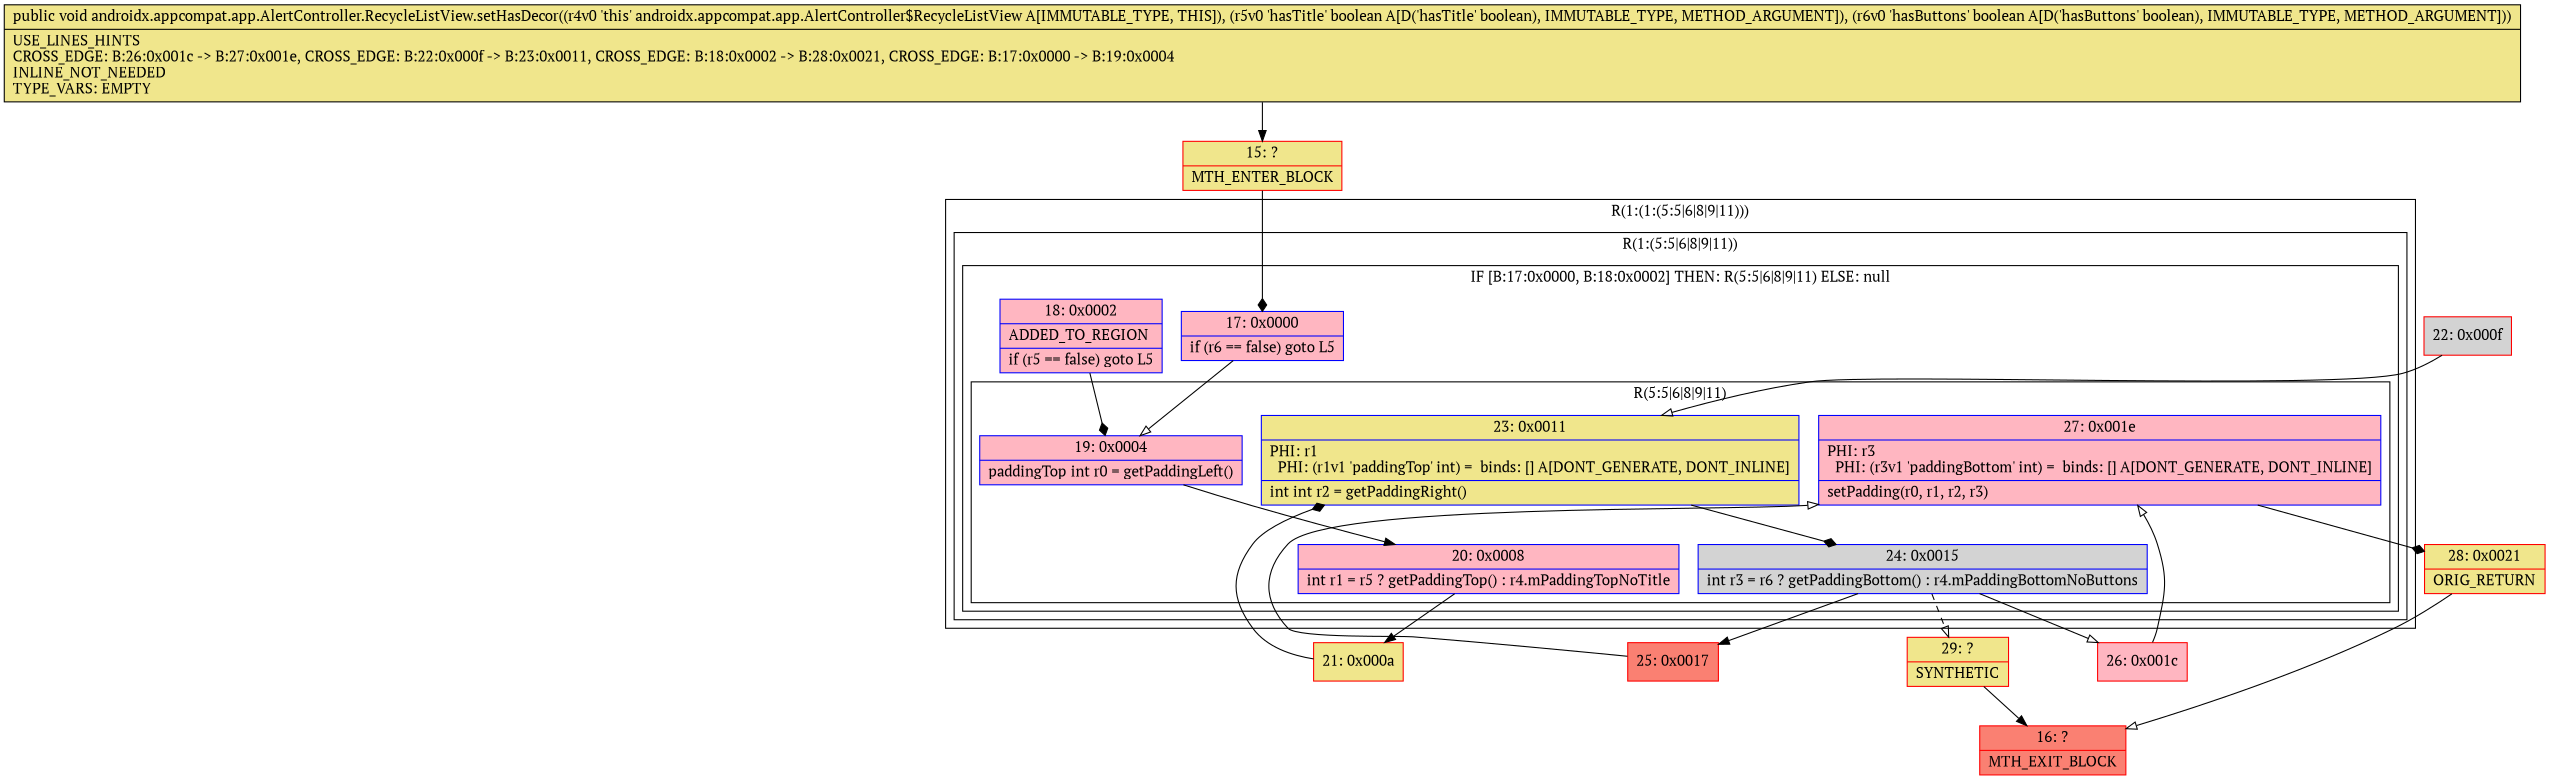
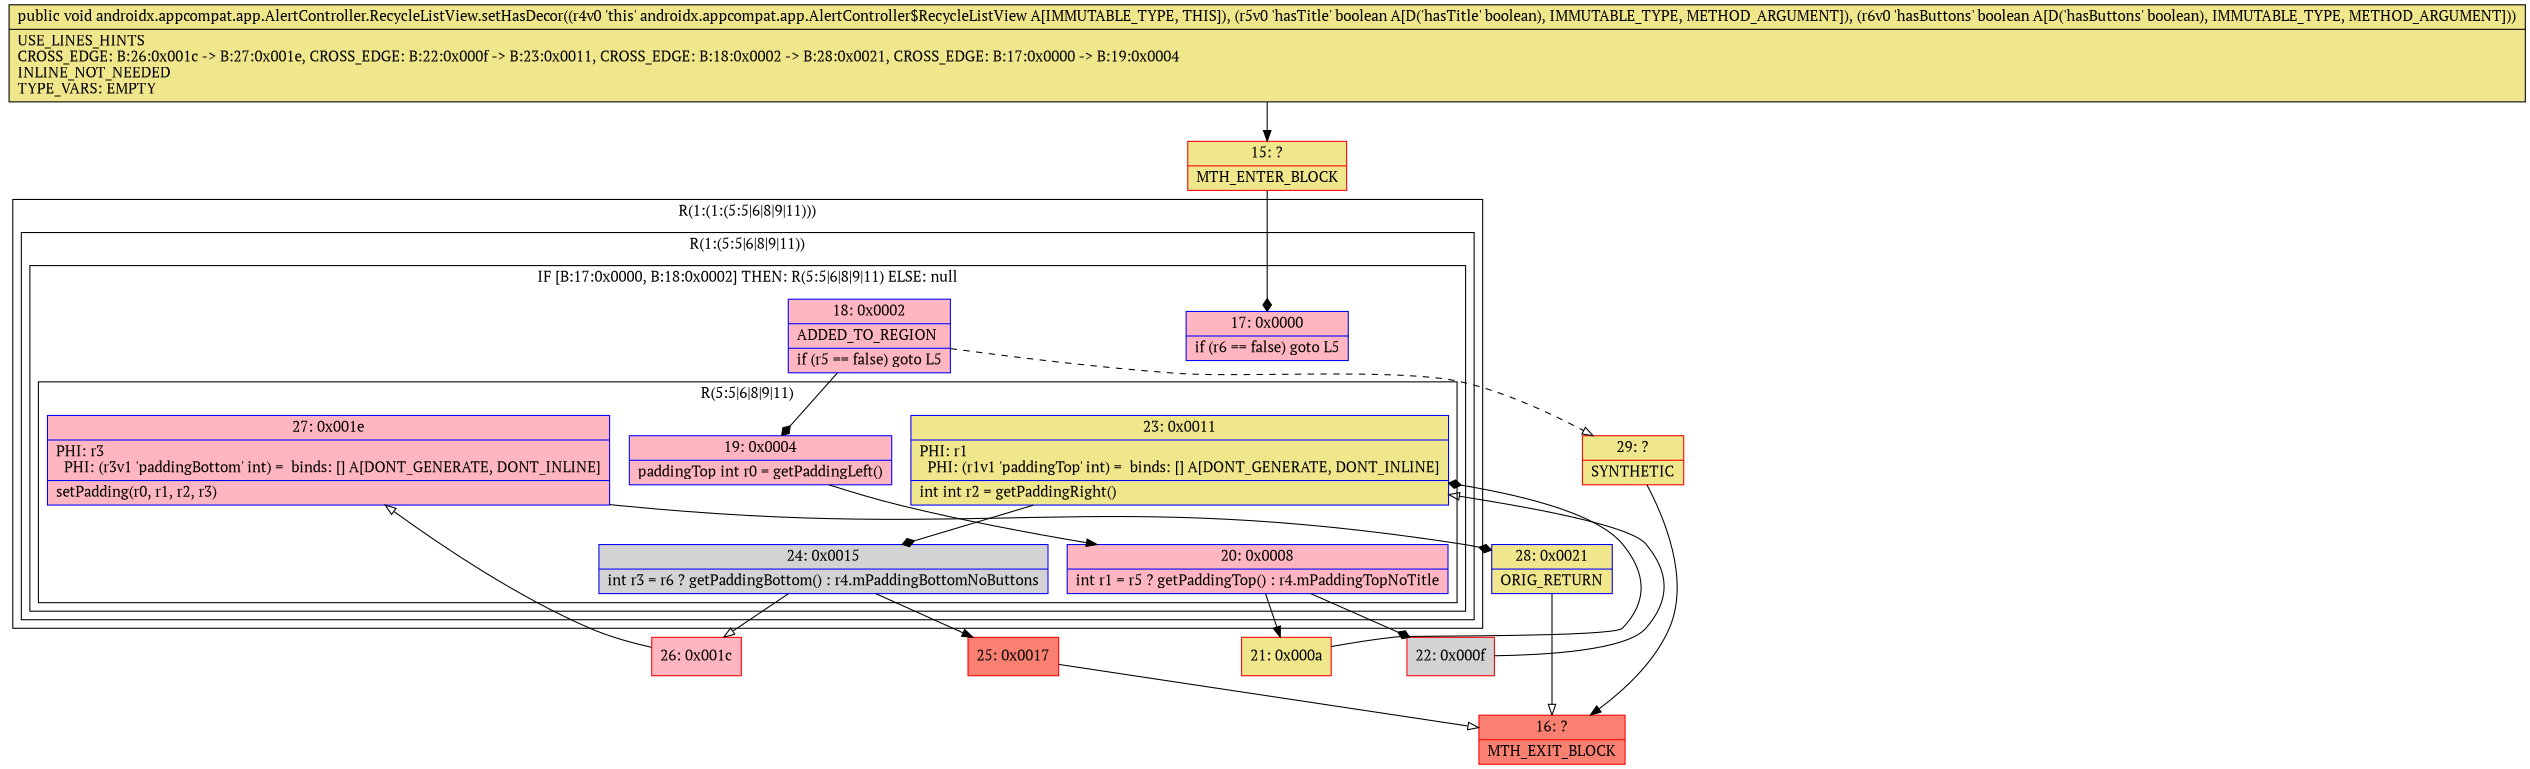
(1191, 395) -> none
(1306, 536) -> (1263, 695)
(2485, 569) -> (1552, 569)
(1938, 610) -> (1271, 374)
none -> (1354, 613)
